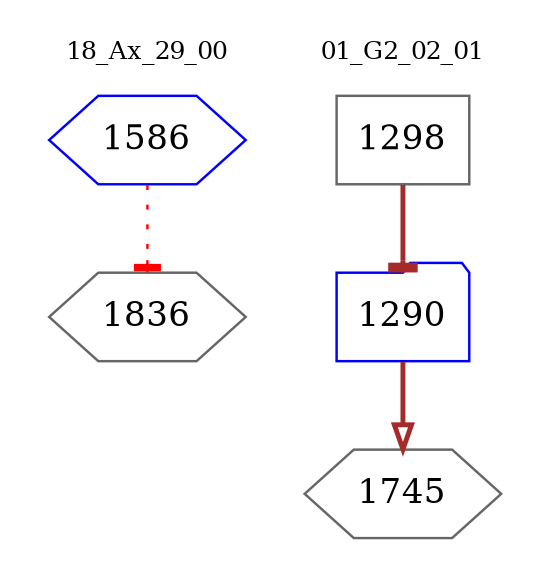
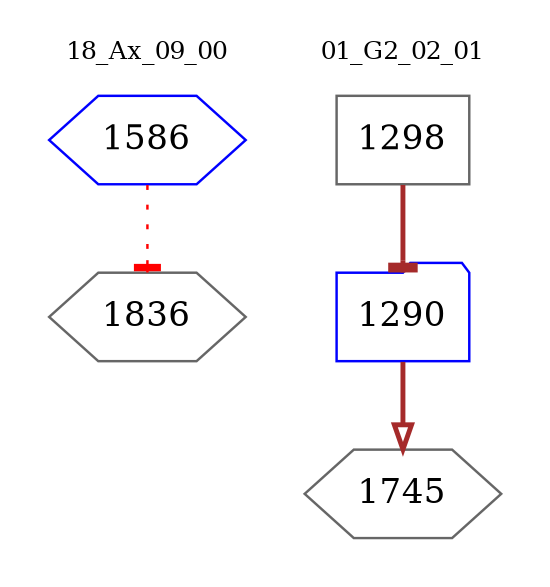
(147, 53) -> (147, 53)
